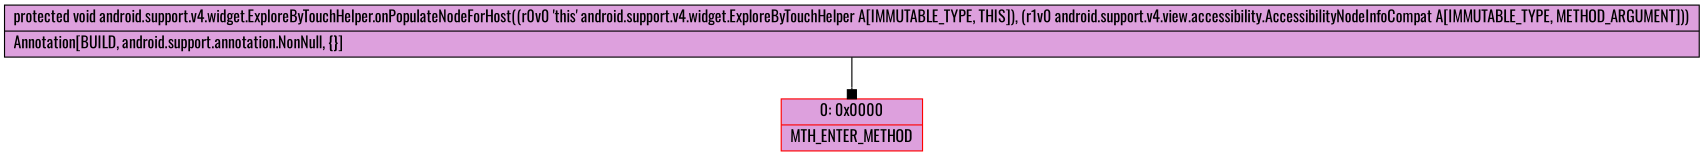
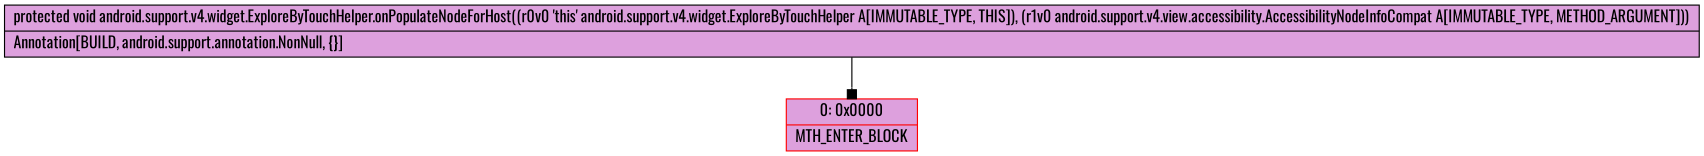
(852, 137) -> (852, 137)
